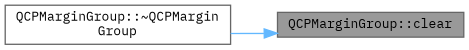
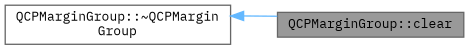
(247, 34) -> (261, 16)
